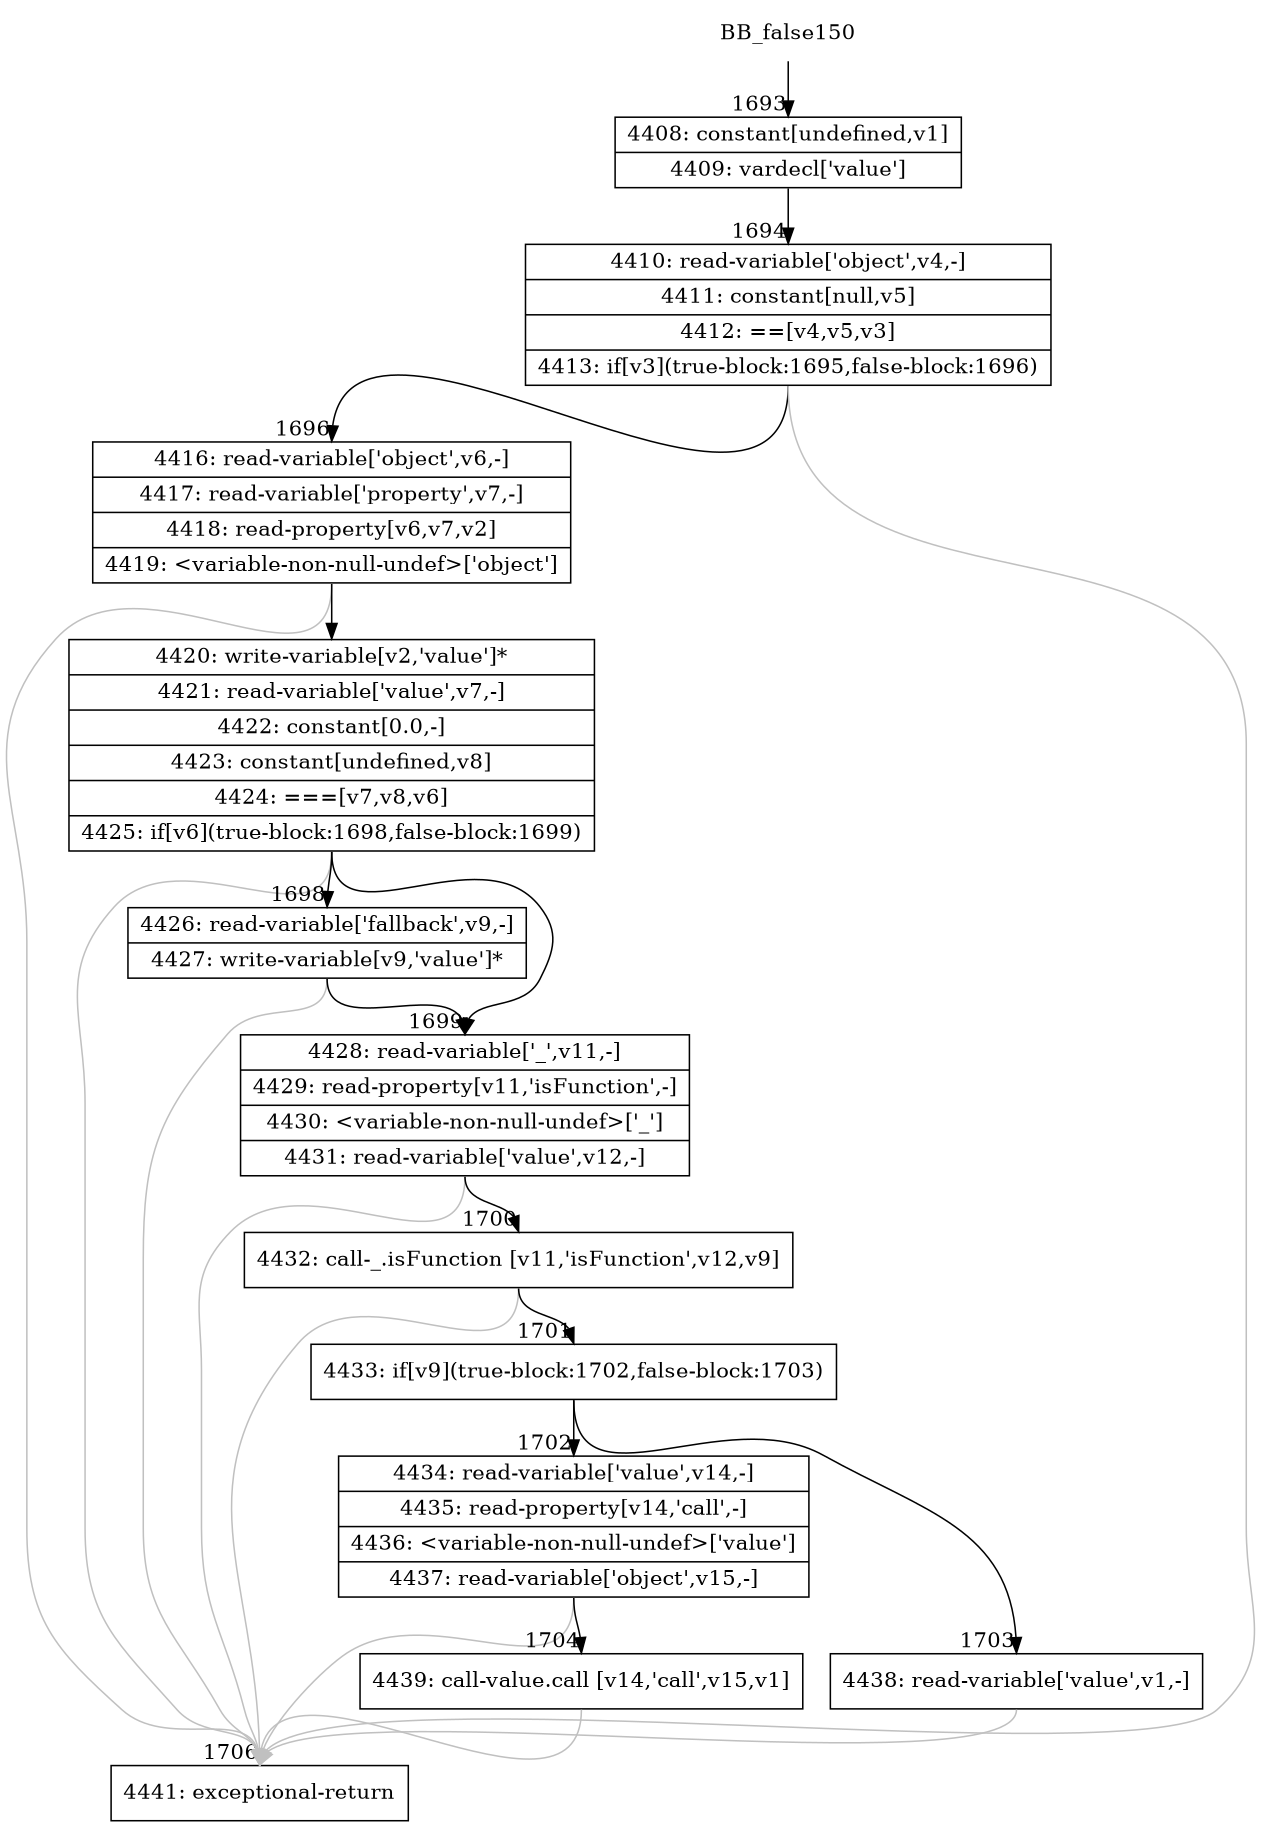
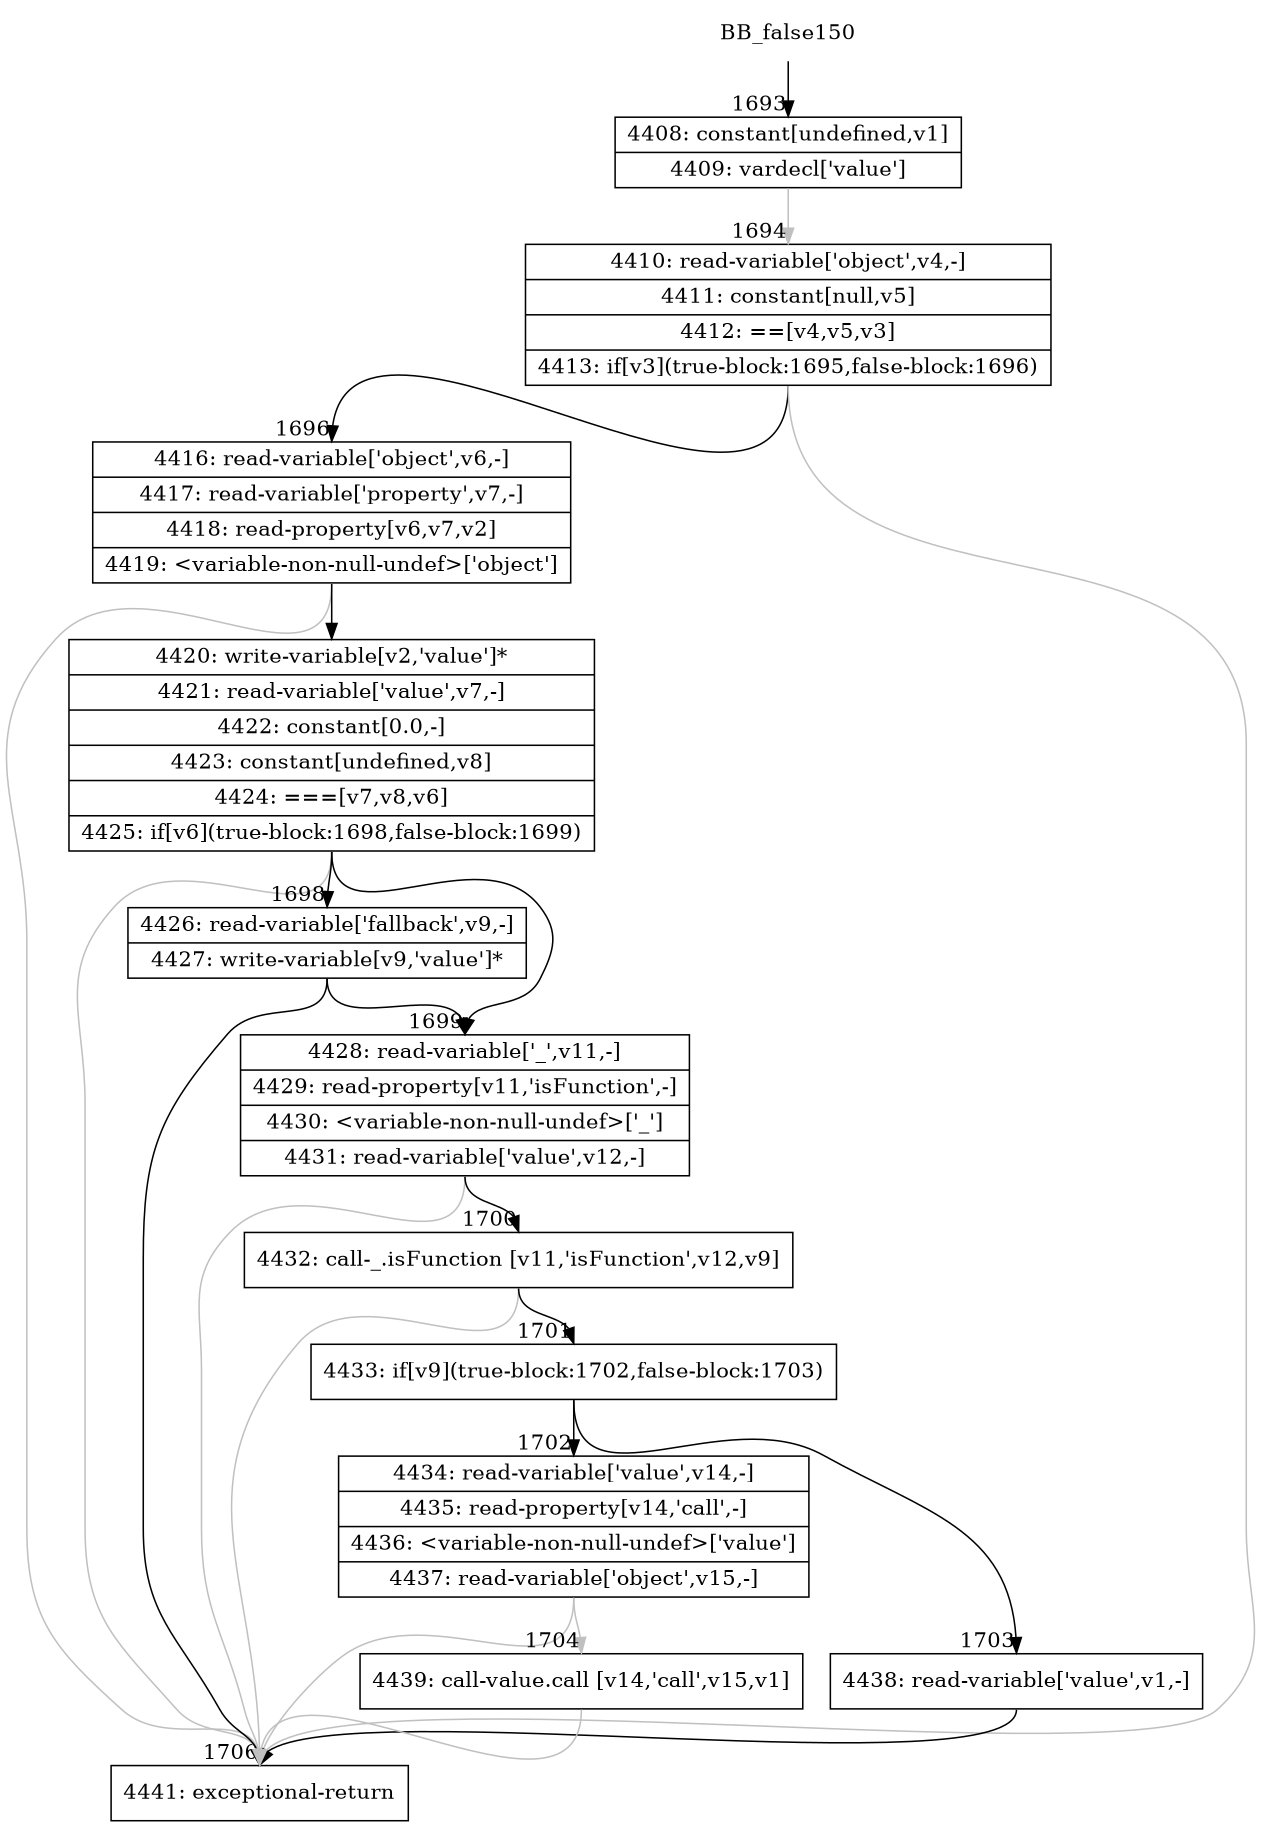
(788, 208) -> (788, 208)
(143, 1336) -> (143, 1336)
(578, 1626) -> (578, 1626)
(645, 1738) -> (645, 1738)
